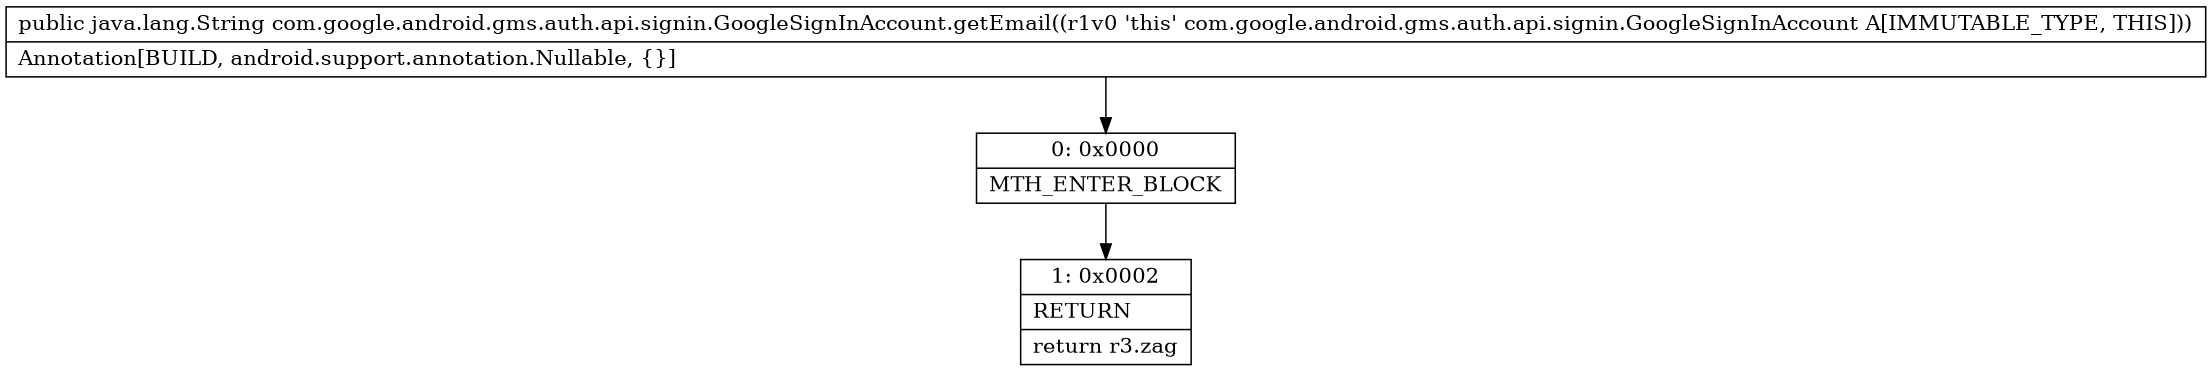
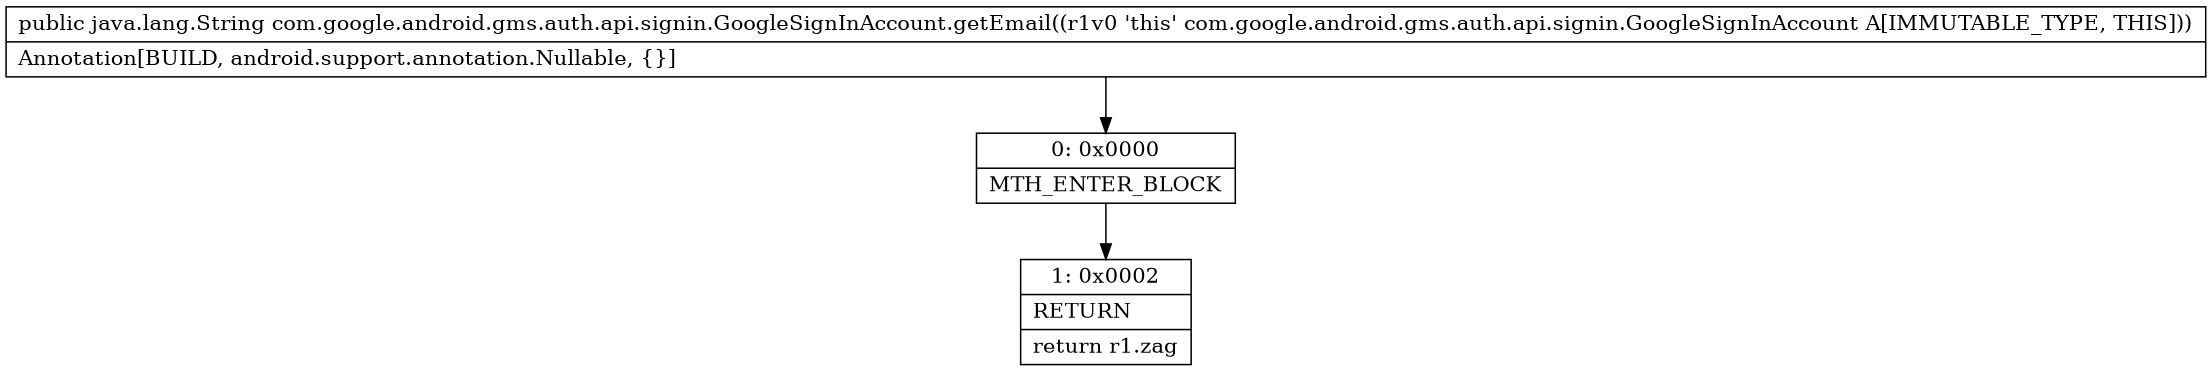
(1106, 346) -> (1106, 346)
